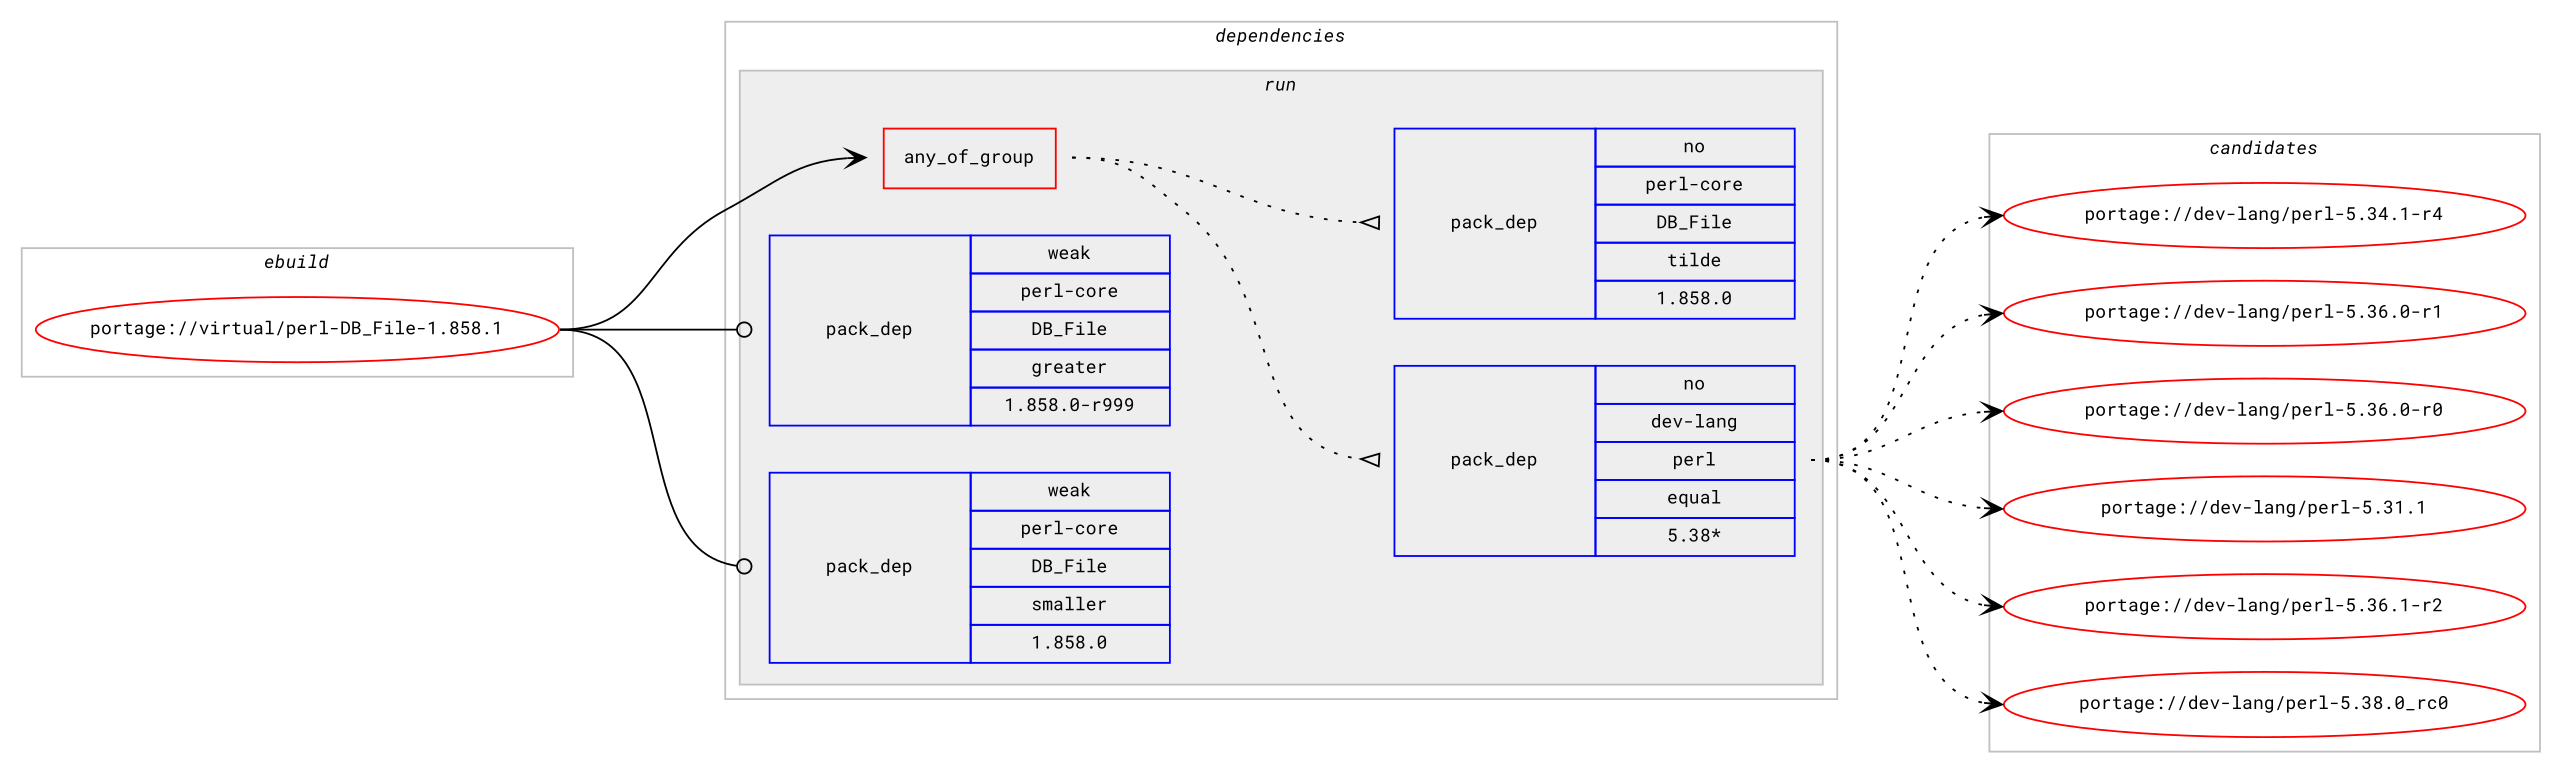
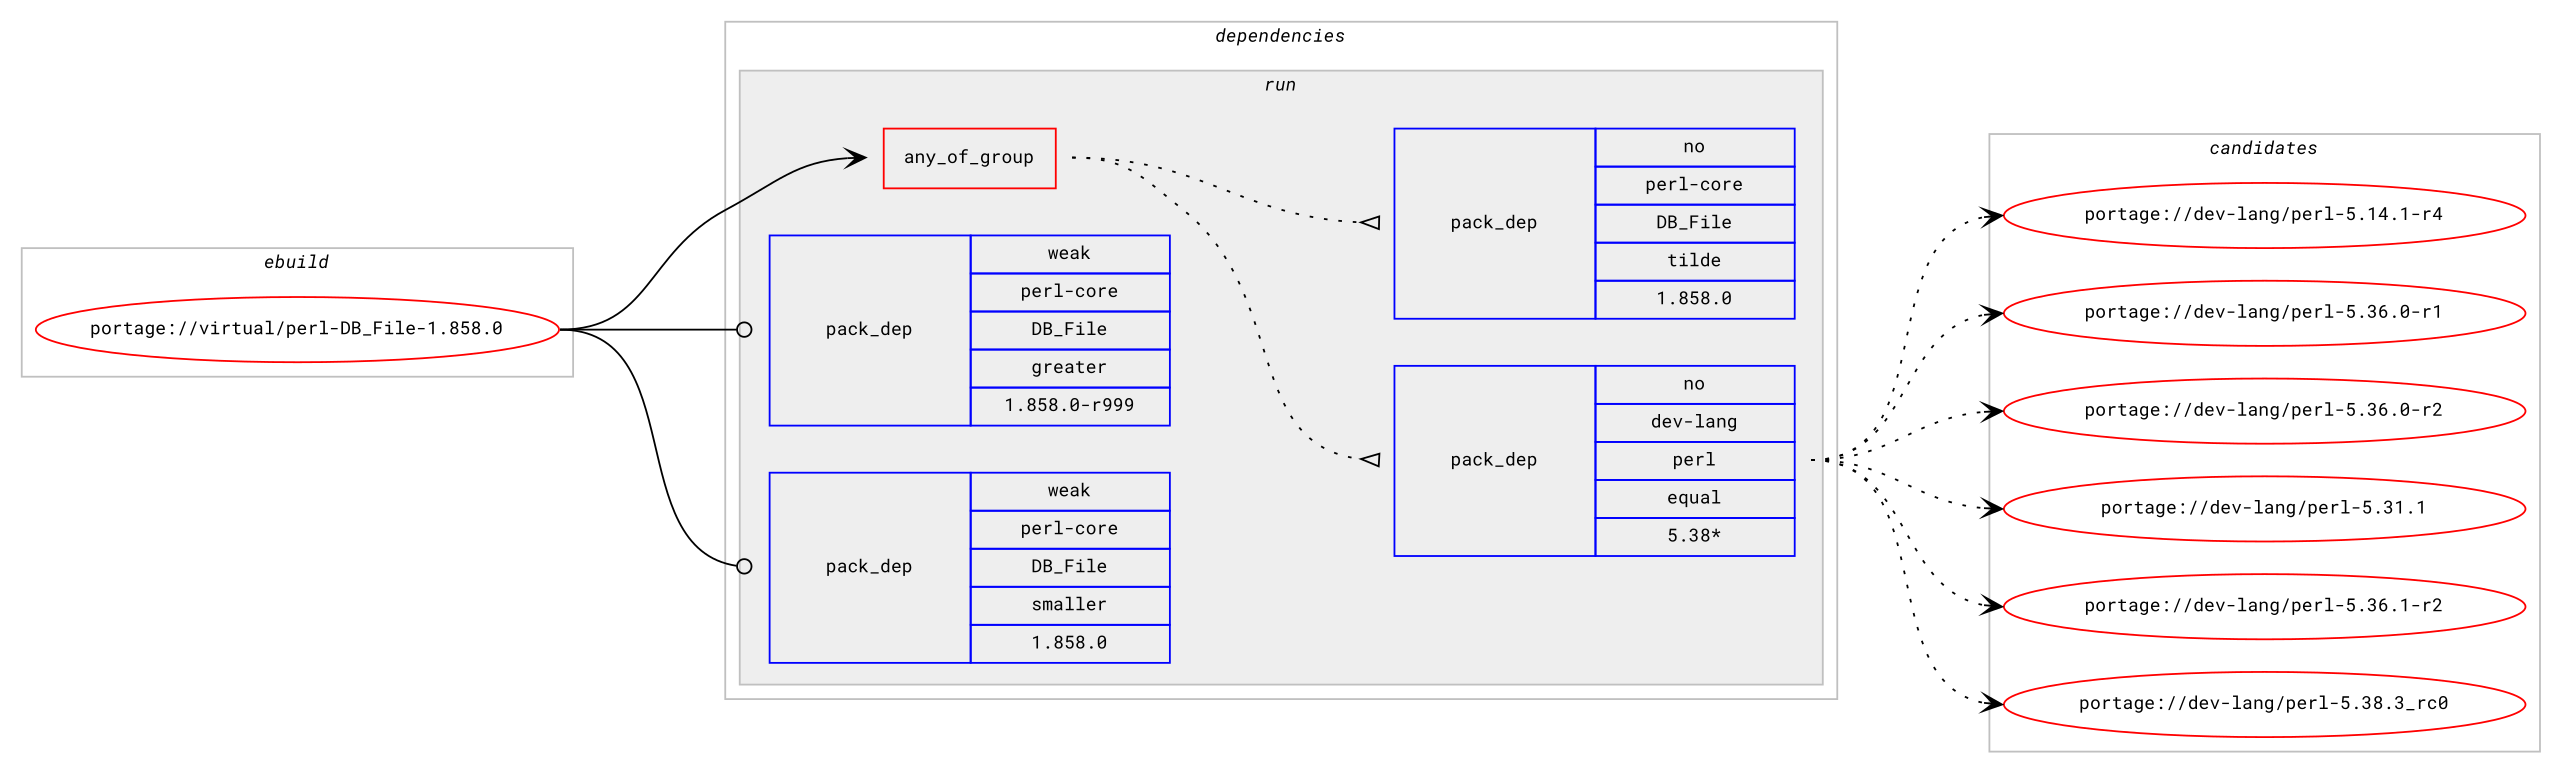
(2265, 216) -> (2265, 216)
(297, 330) -> (297, 330)
(2265, 411) -> (2265, 411)
(2265, 705) -> (2265, 705)
